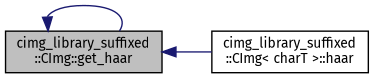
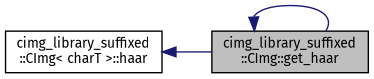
(194, 52) -> (194, 52)
